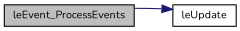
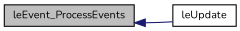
(148, 8) -> (159, 22)
